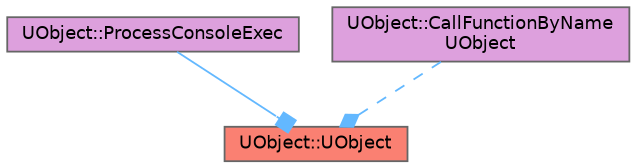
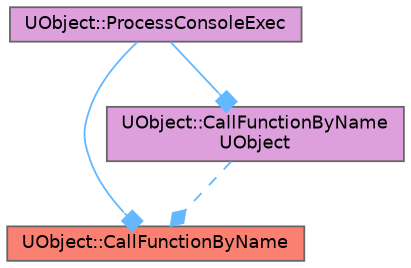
none -> (195, 67)
(316, 144) -> (156, 244)
